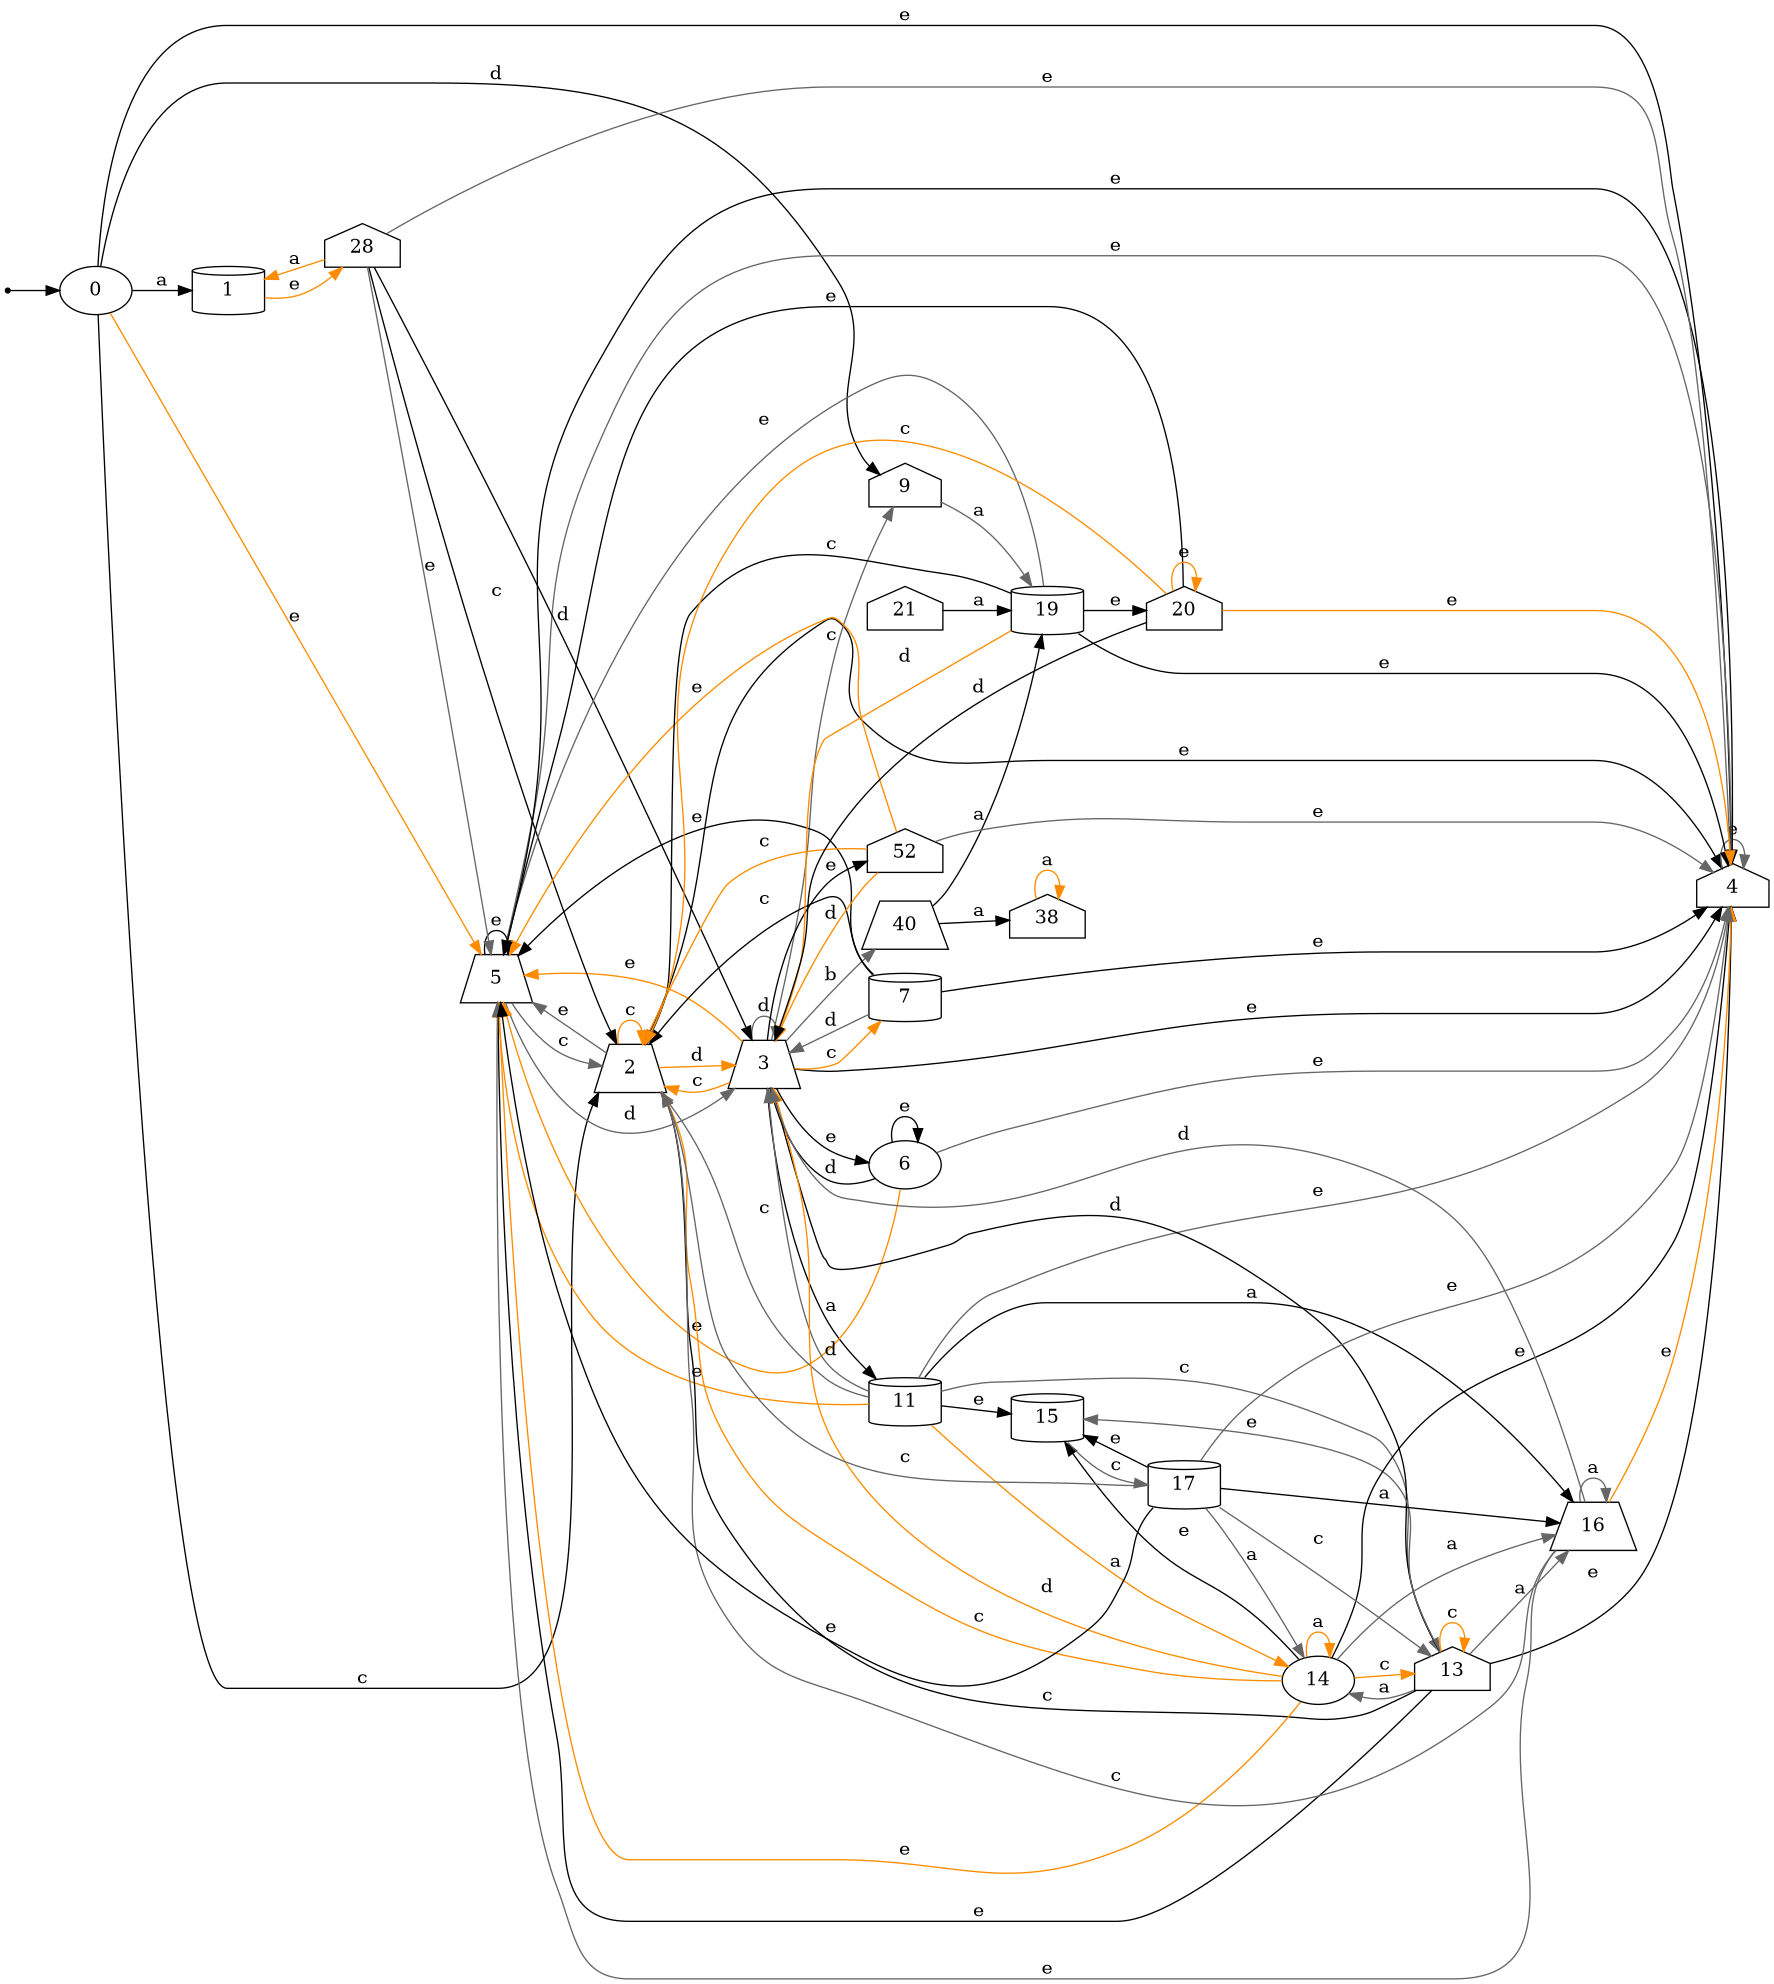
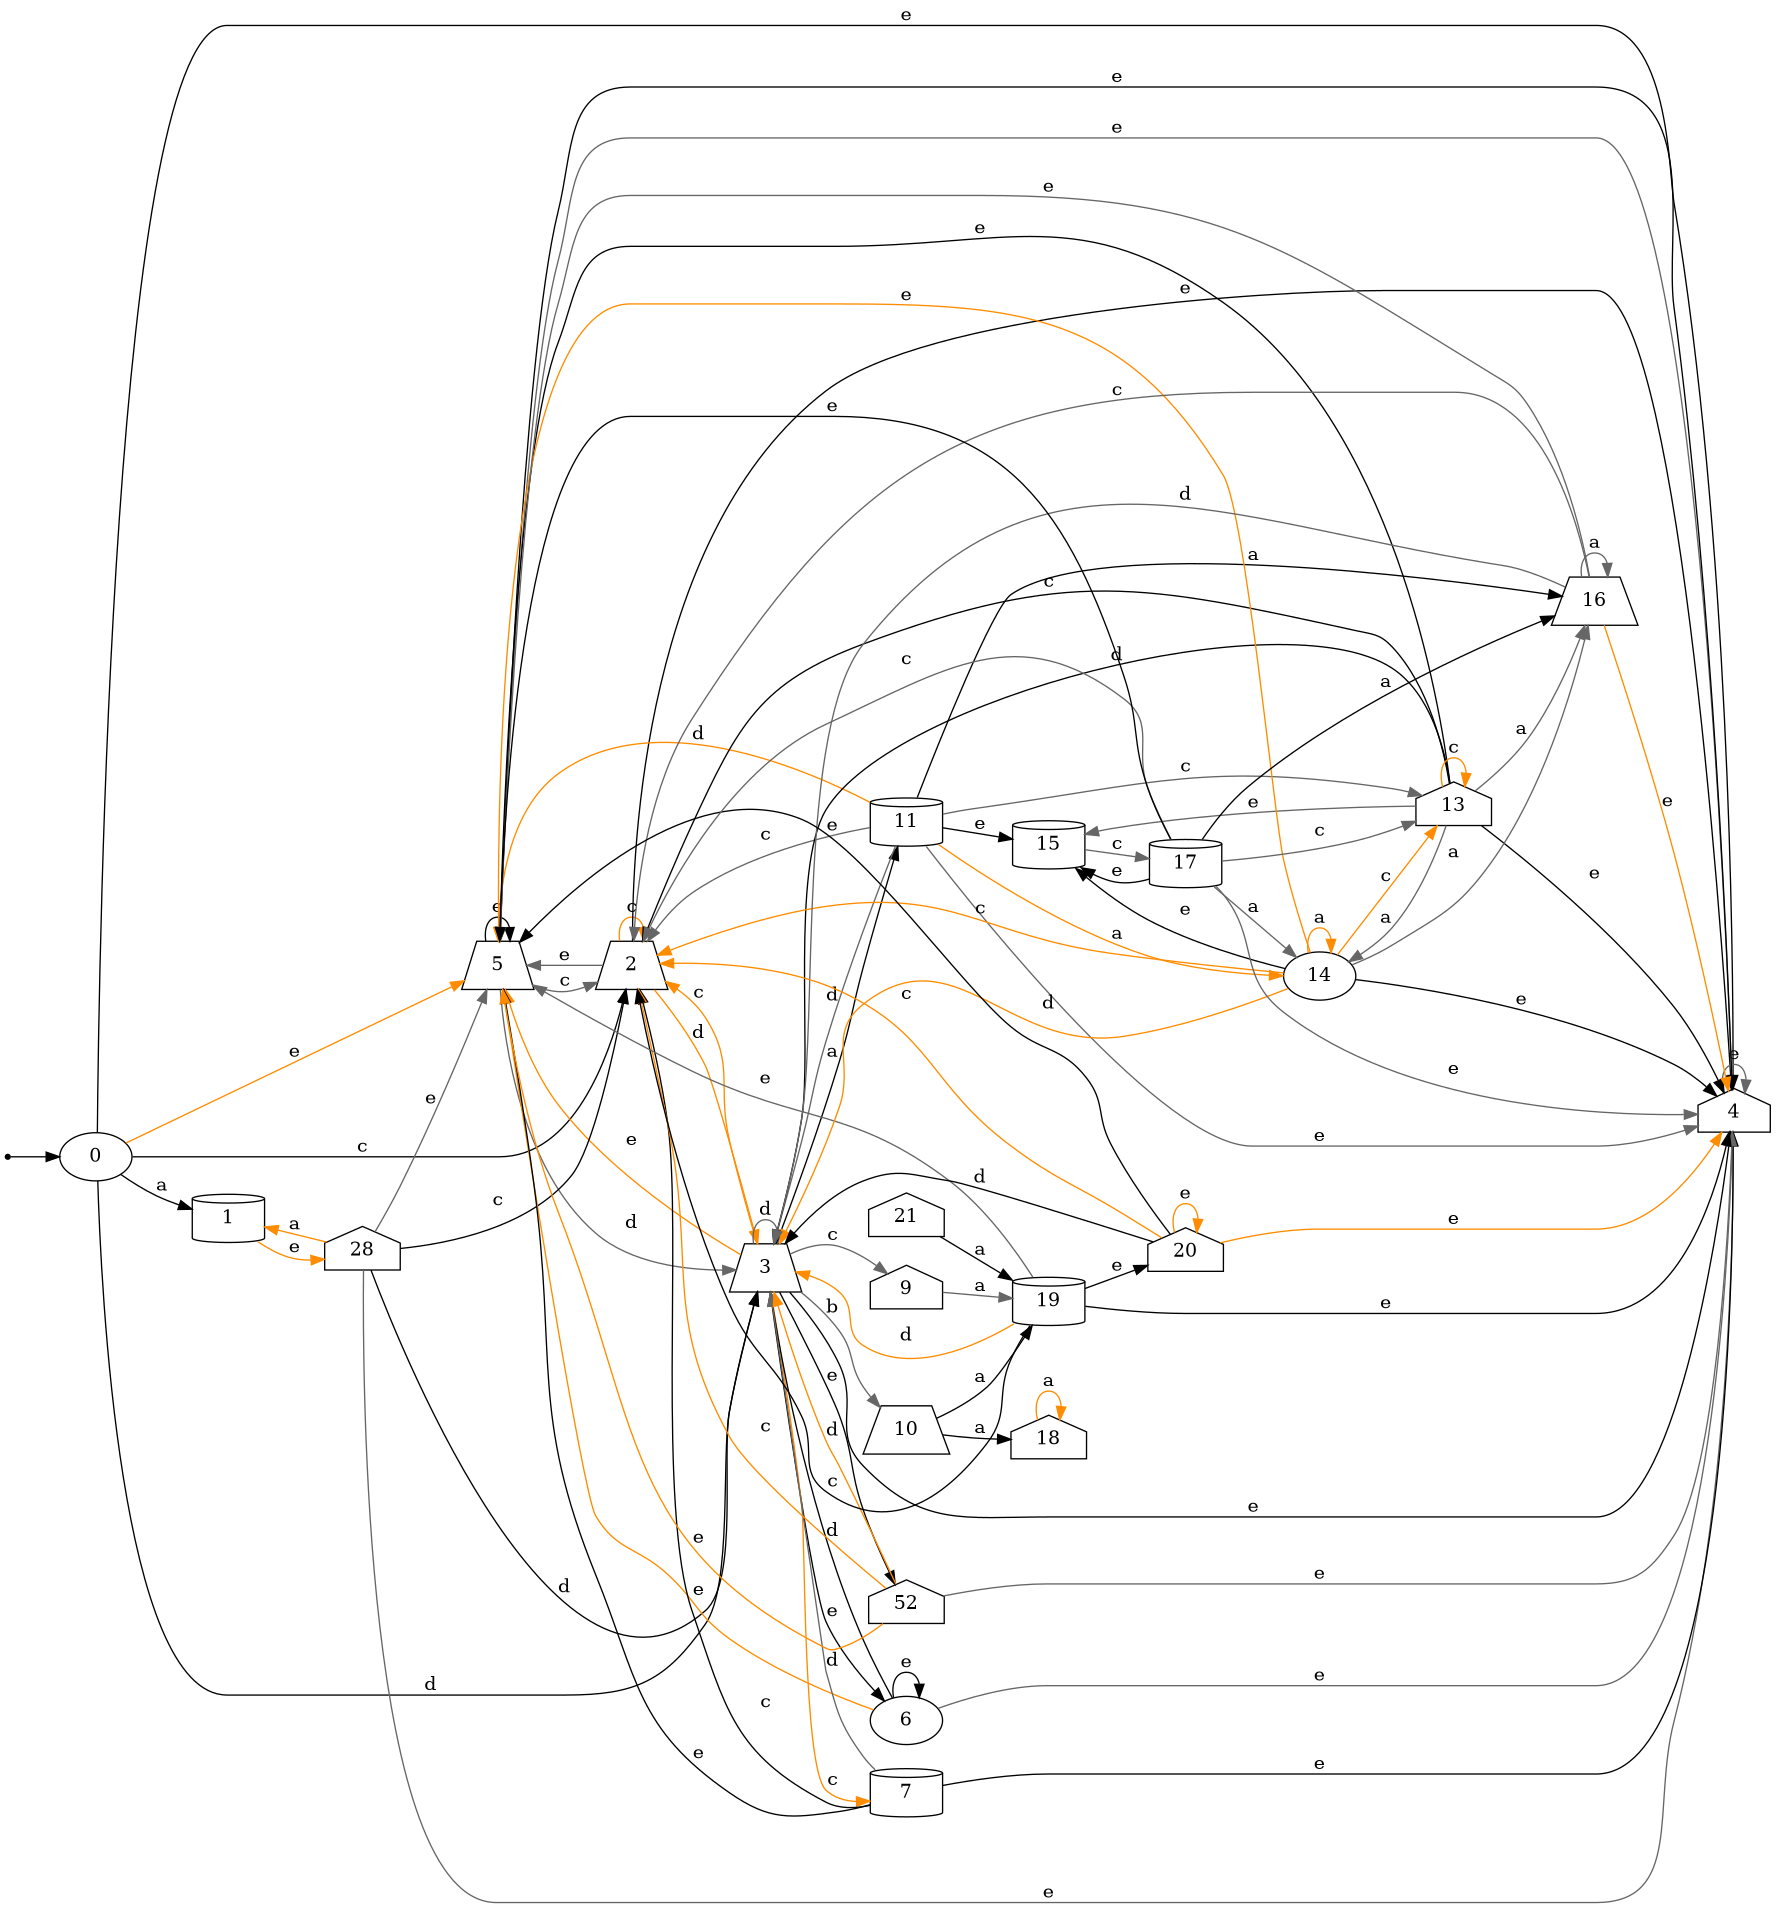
(546, 88) -> (366, 1695)
(1047, 918) -> (1049, 1439)
(905, 925) -> (906, 1430)
(697, 1372) -> (699, 734)
